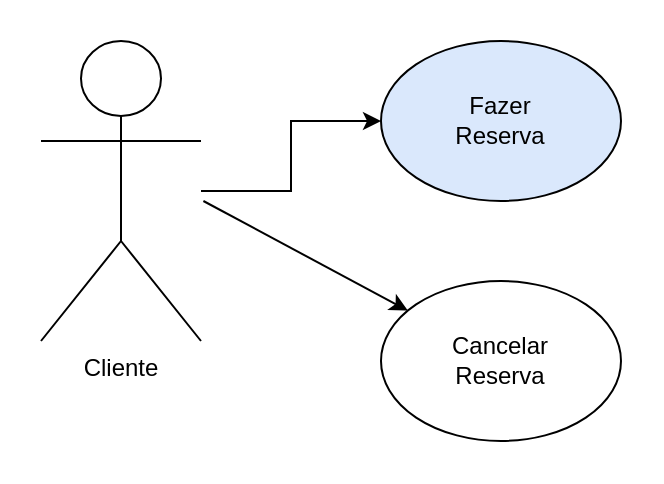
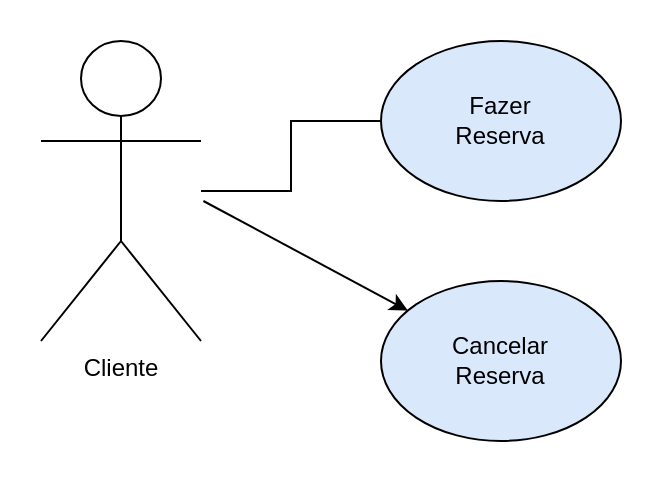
(366, 121) -> (371, 121)
(501, 361) -> (501, 361)
